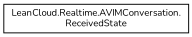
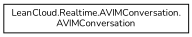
(96, 19) -> (96, 19)
